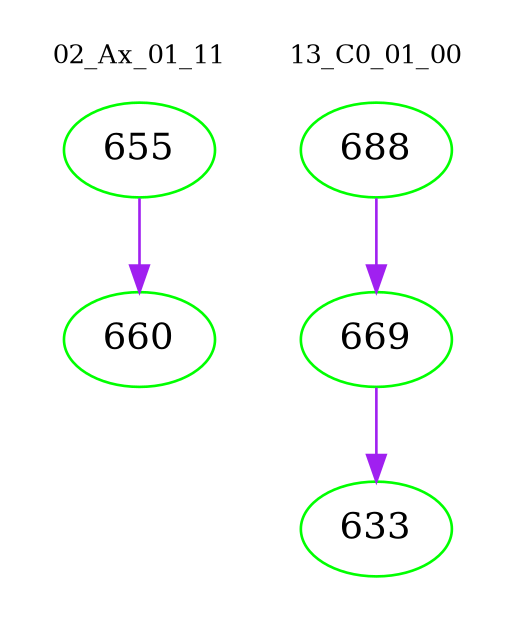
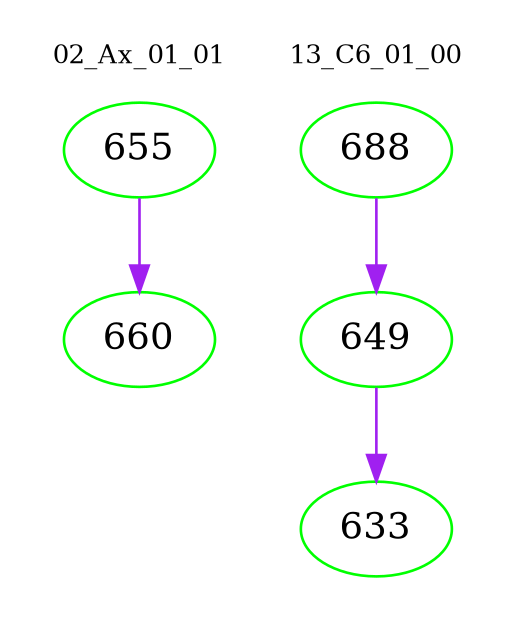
(139, 57) -> (139, 57)
(376, 57) -> (376, 57)
(376, 340) -> (376, 340)
